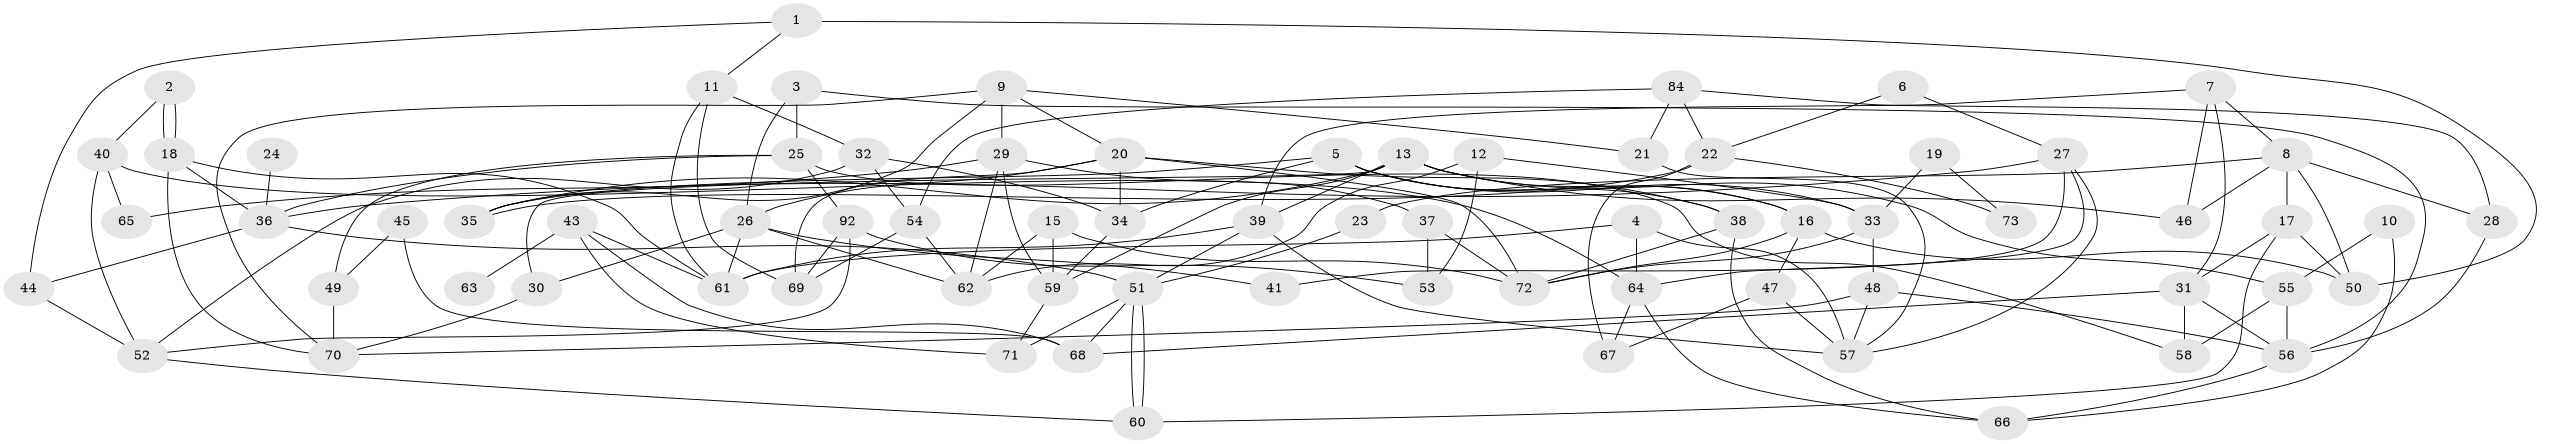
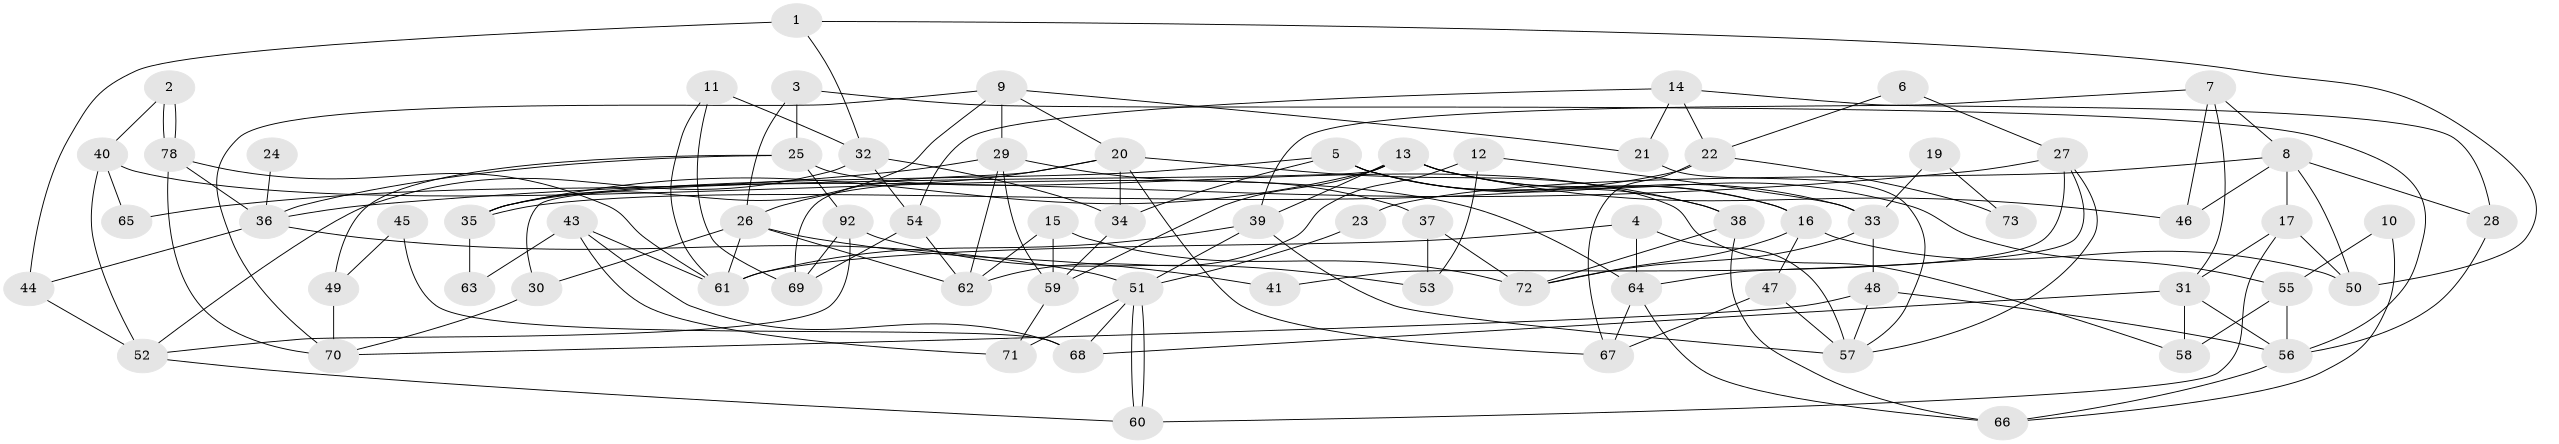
(754, 54) -> (837, 85)
(1677, 88) -> (1677, 88)
(170, 155) -> (170, 155)
(1358, 184) -> (1298, 324)
none -> (470, 255)
